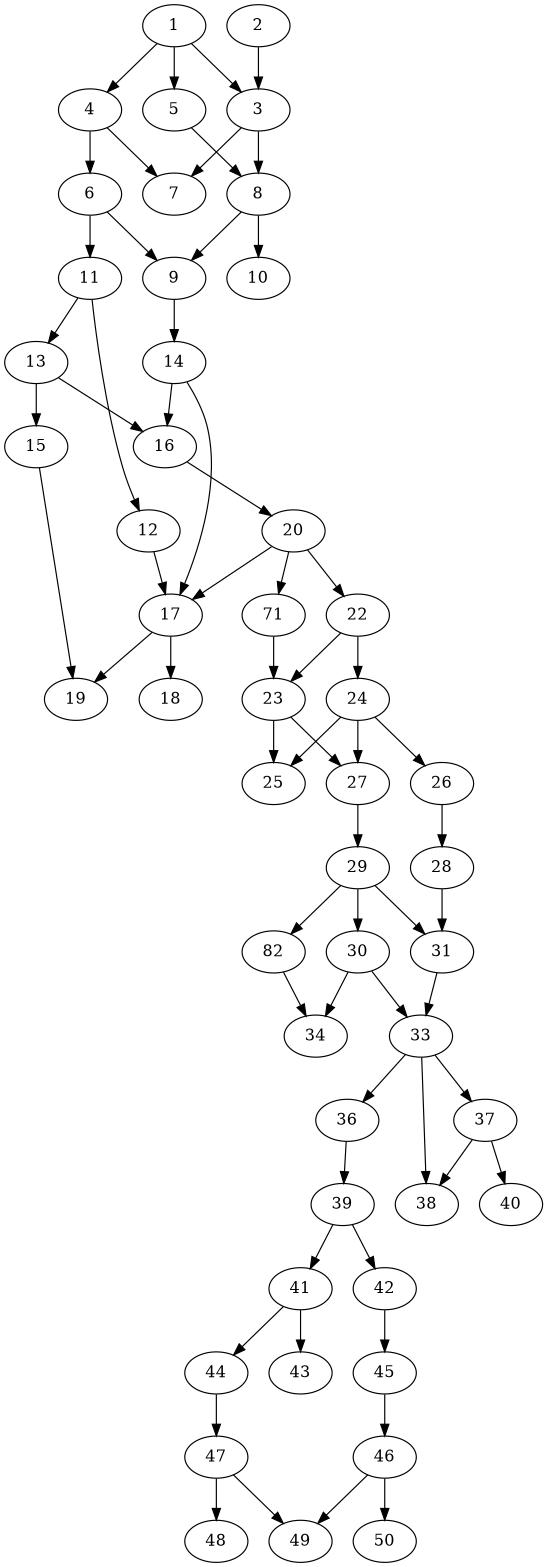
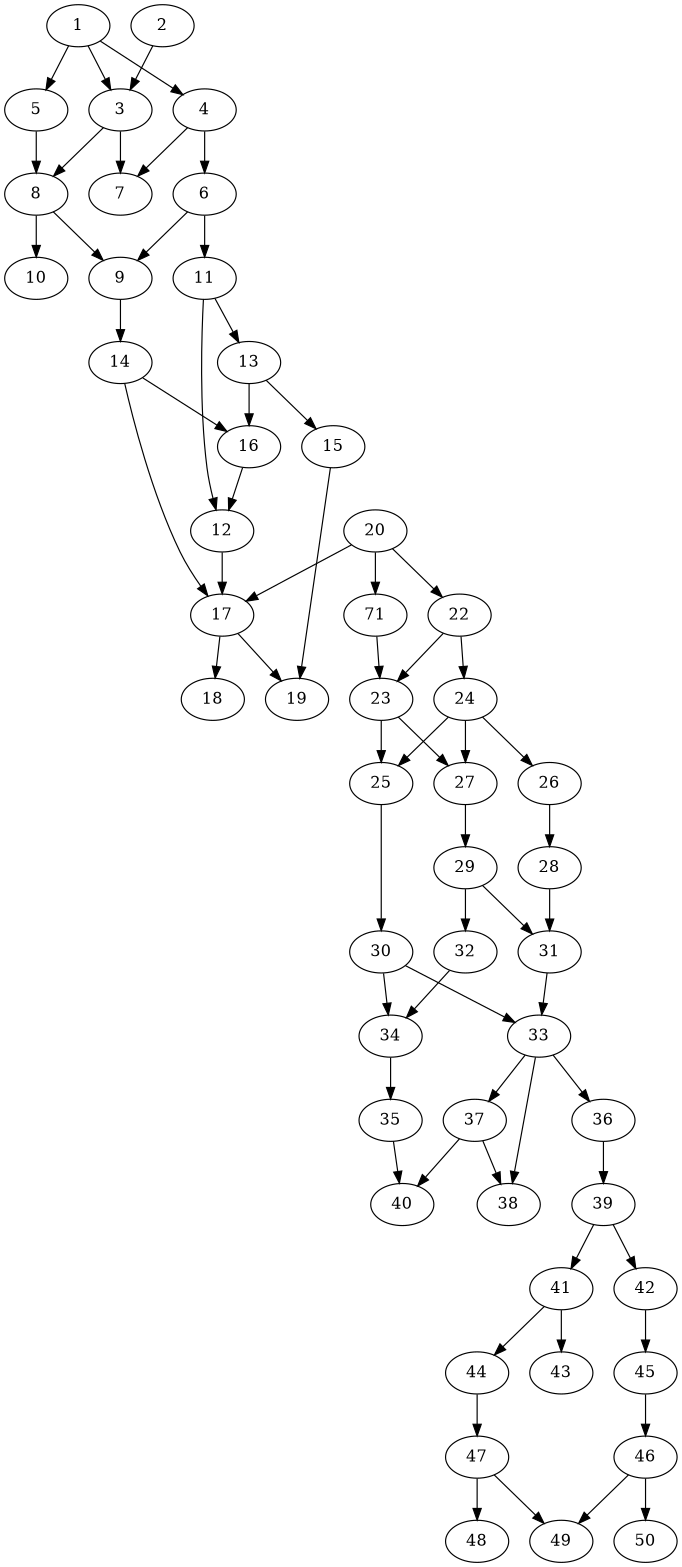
(224, 486) -> (237, 483)
(358, 904) -> (381, 862)
(274, 952) -> (465, 952)
none -> (391, 1120)
